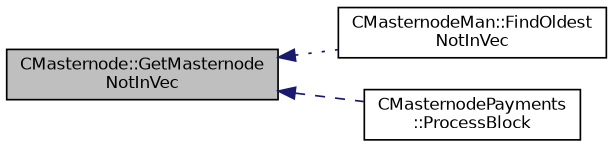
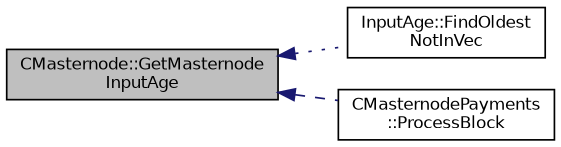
(472, 33) -> (446, 33)
(142, 75) -> (142, 75)
